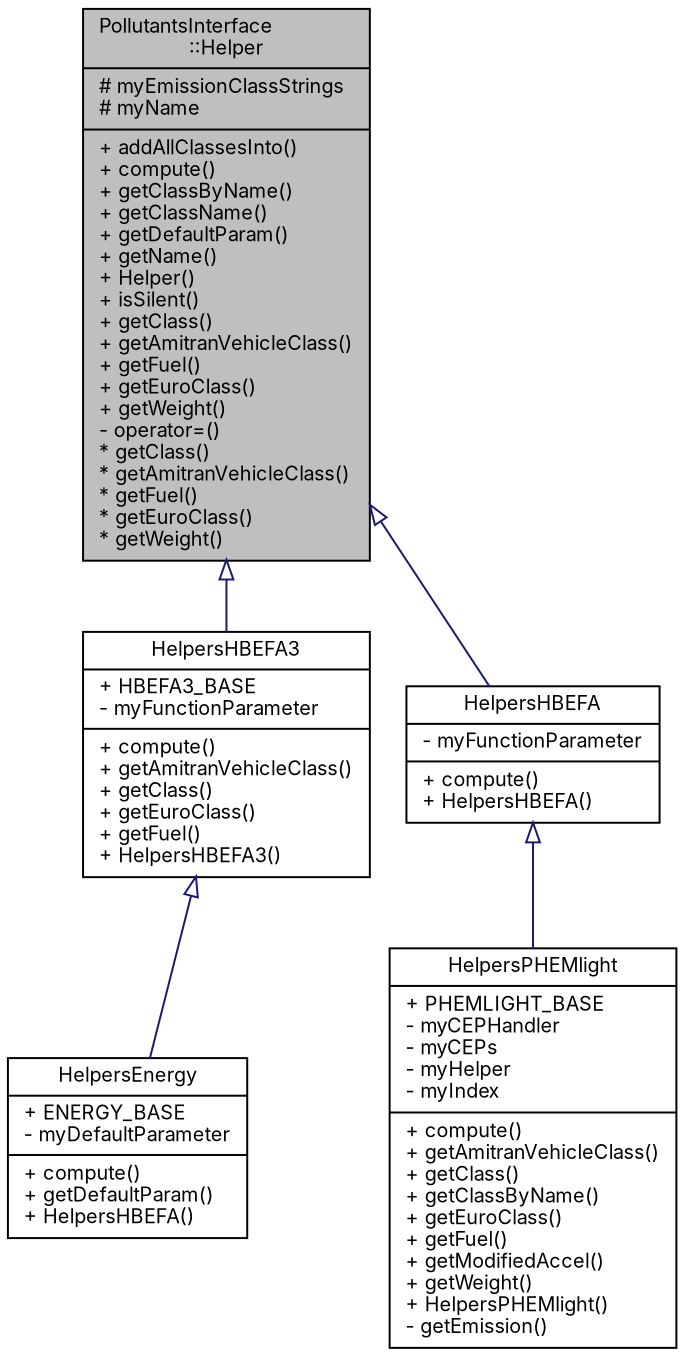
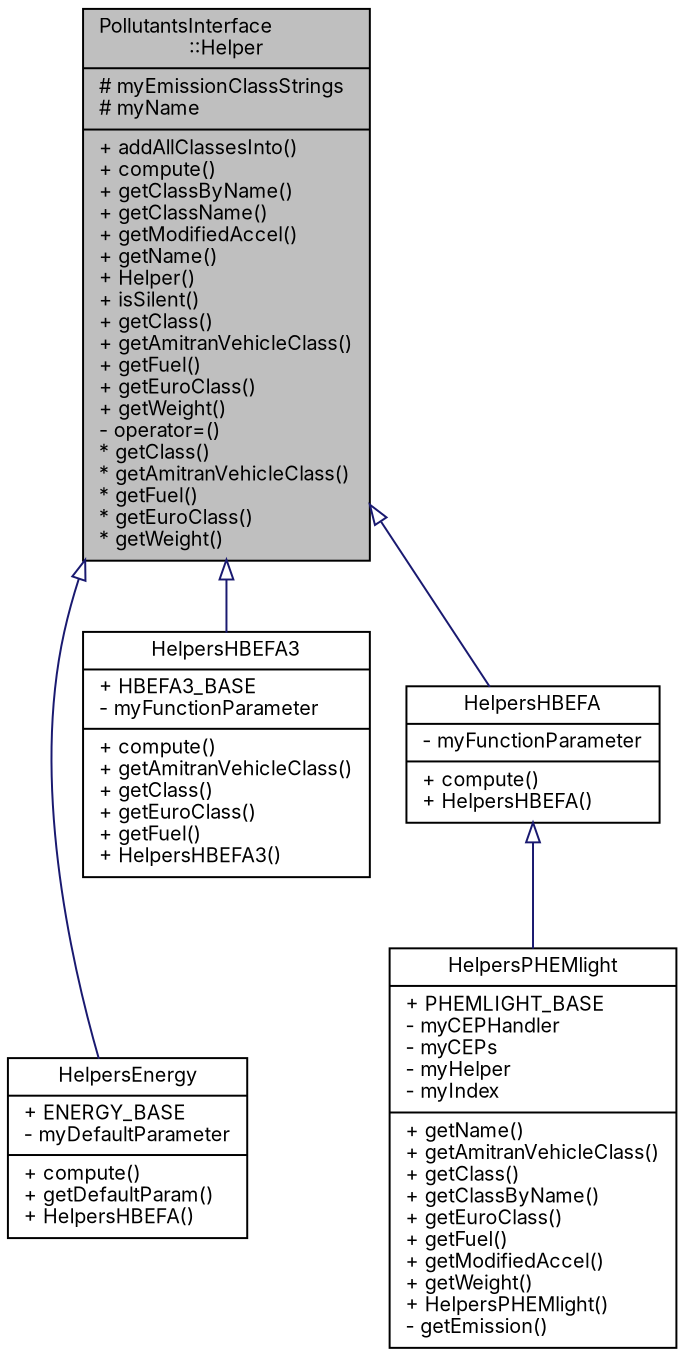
(195, 235) -> (199, 235)
(170, 977) -> (54, 820)
(465, 1131) -> (466, 1131)
